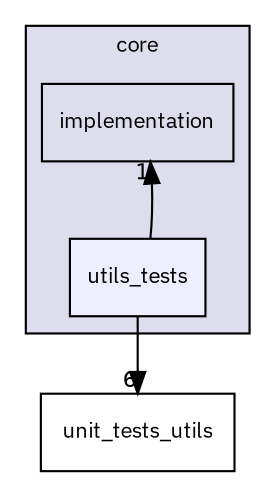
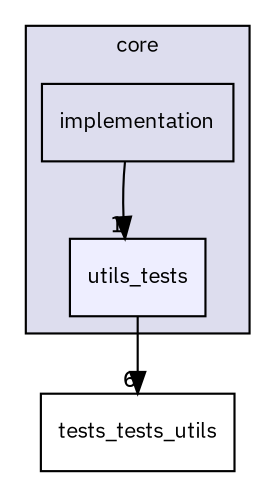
(152, 211) -> (123, 190)
(138, 432) -> (138, 432)
